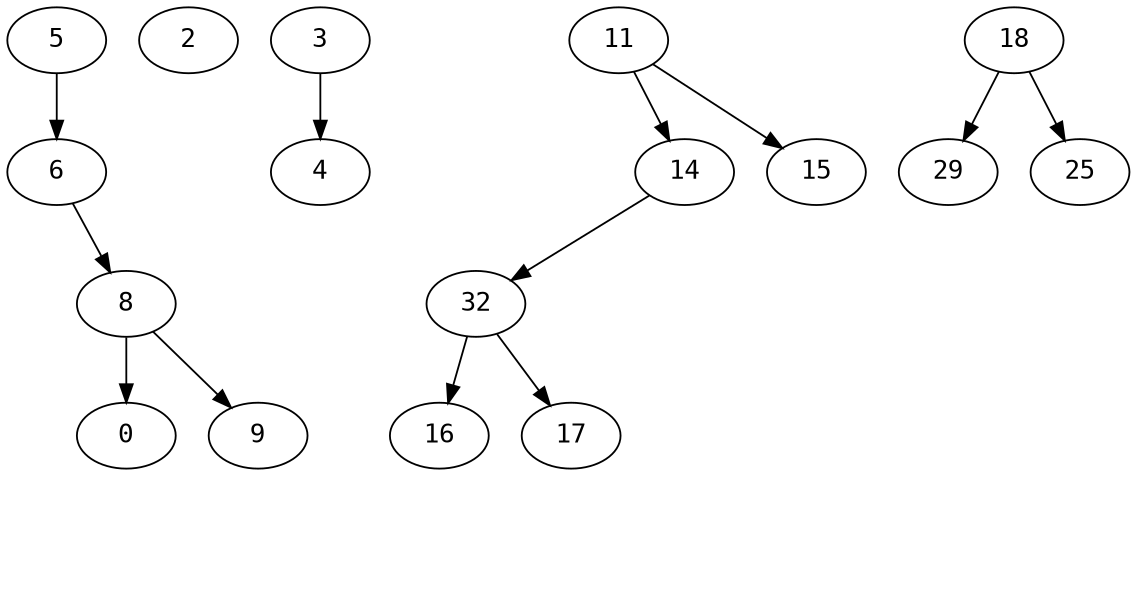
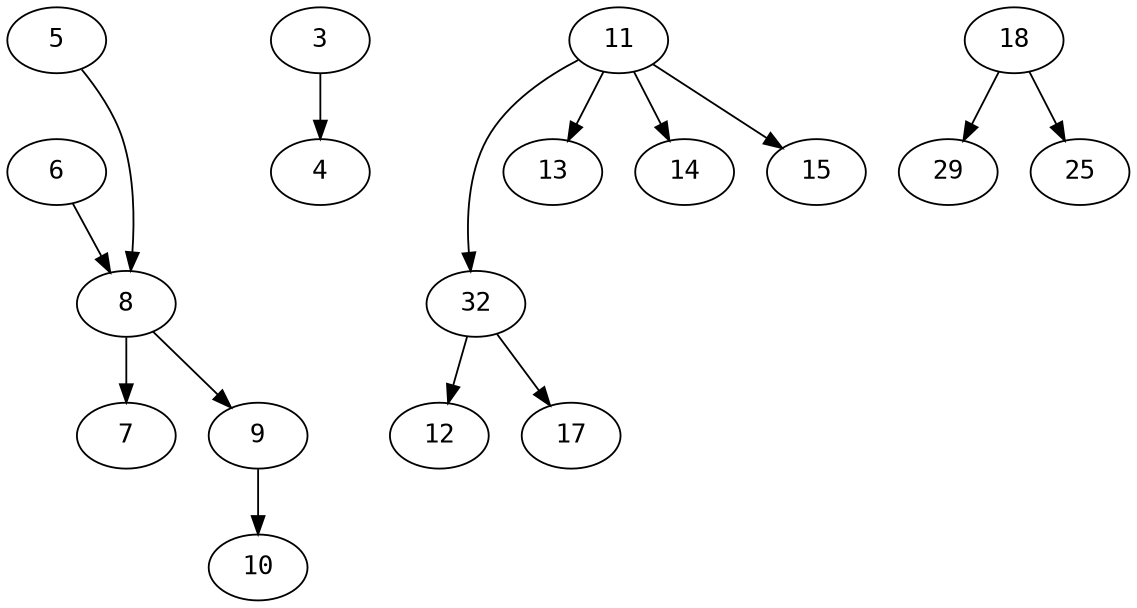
(189, 40) -> none
(57, 97) -> (127, 155)
none -> (553, 172)
(588, 233) -> (489, 136)
(126, 436) -> (126, 436)
(439, 436) -> (439, 436)
none -> (258, 567)
